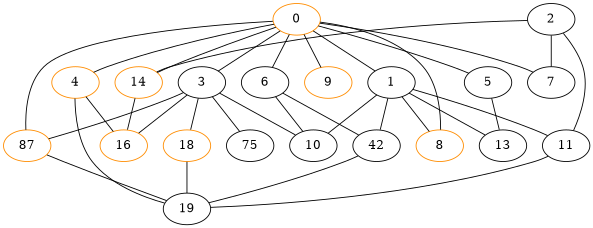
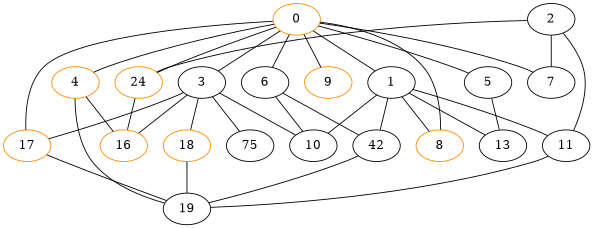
(139, 83) -> (139, 83)
(27, 146) -> (27, 146)
